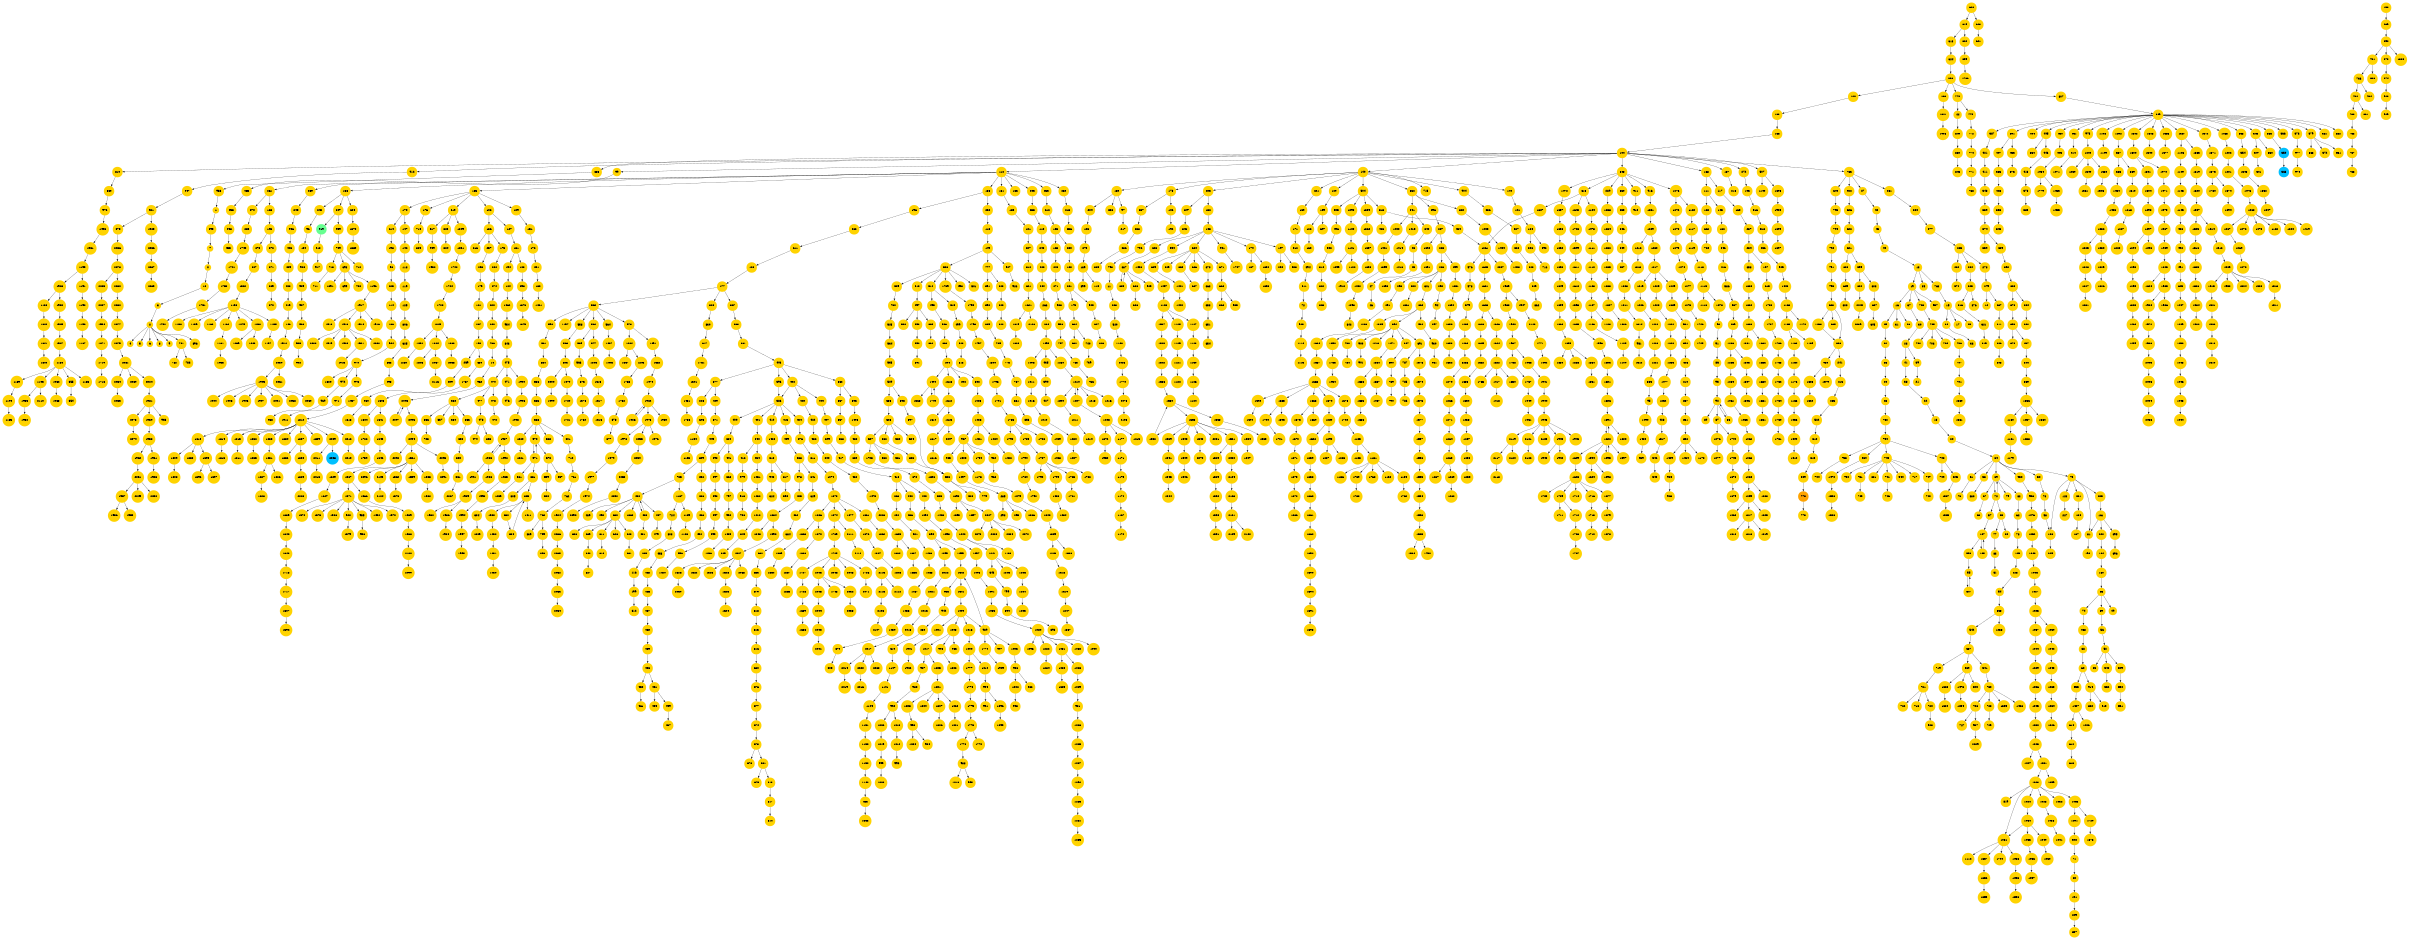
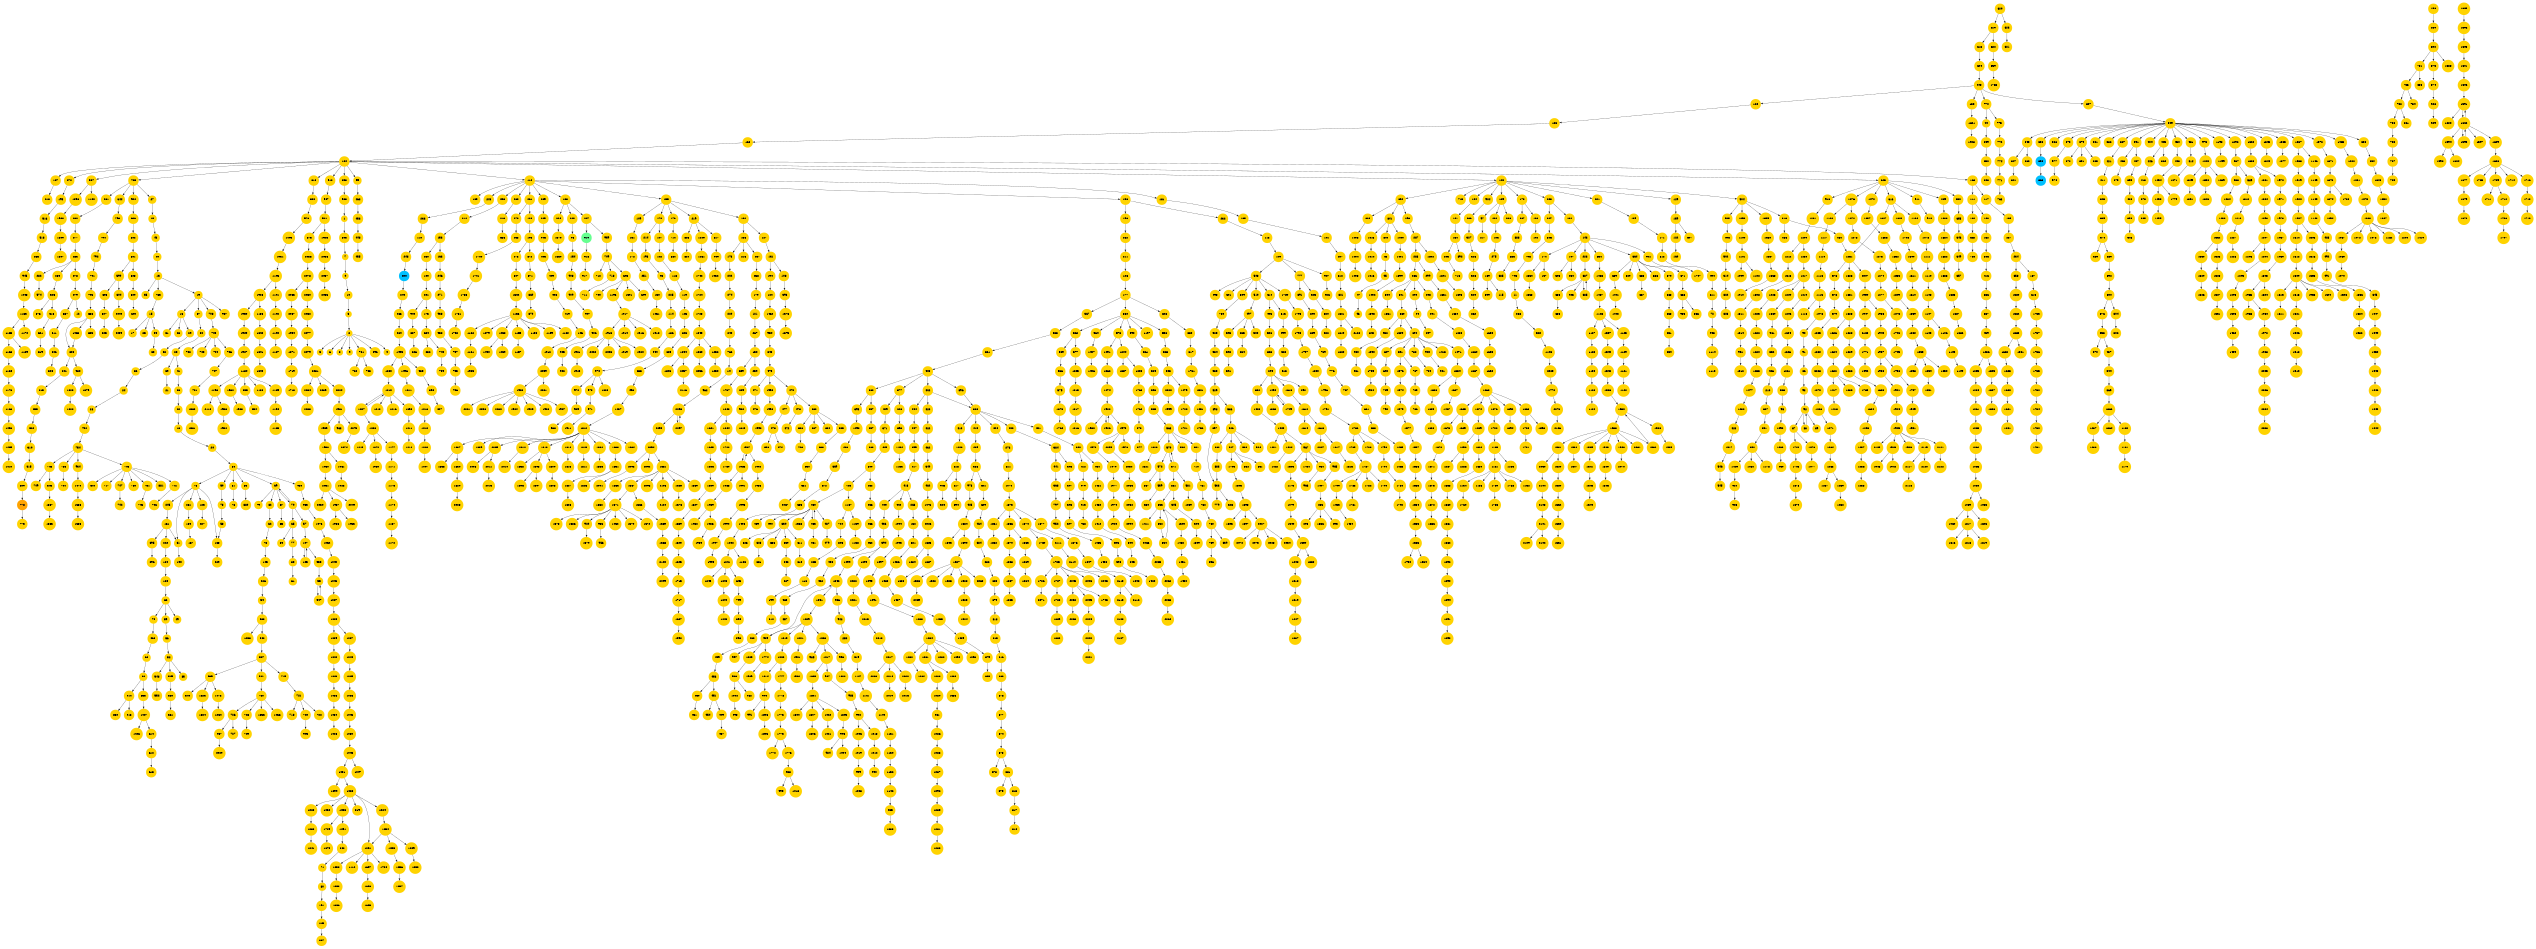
(1042, 267) -> (404, 276)
(1576, 306) -> none
(332, 458) -> (473, 467)
